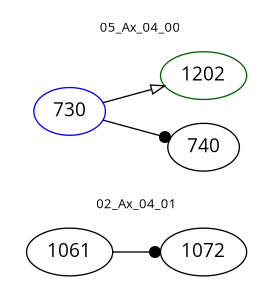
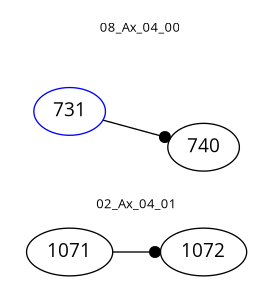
(140, 29) -> (140, 29)
(204, 76) -> none
(70, 111) -> (70, 111)
(70, 252) -> (70, 252)
